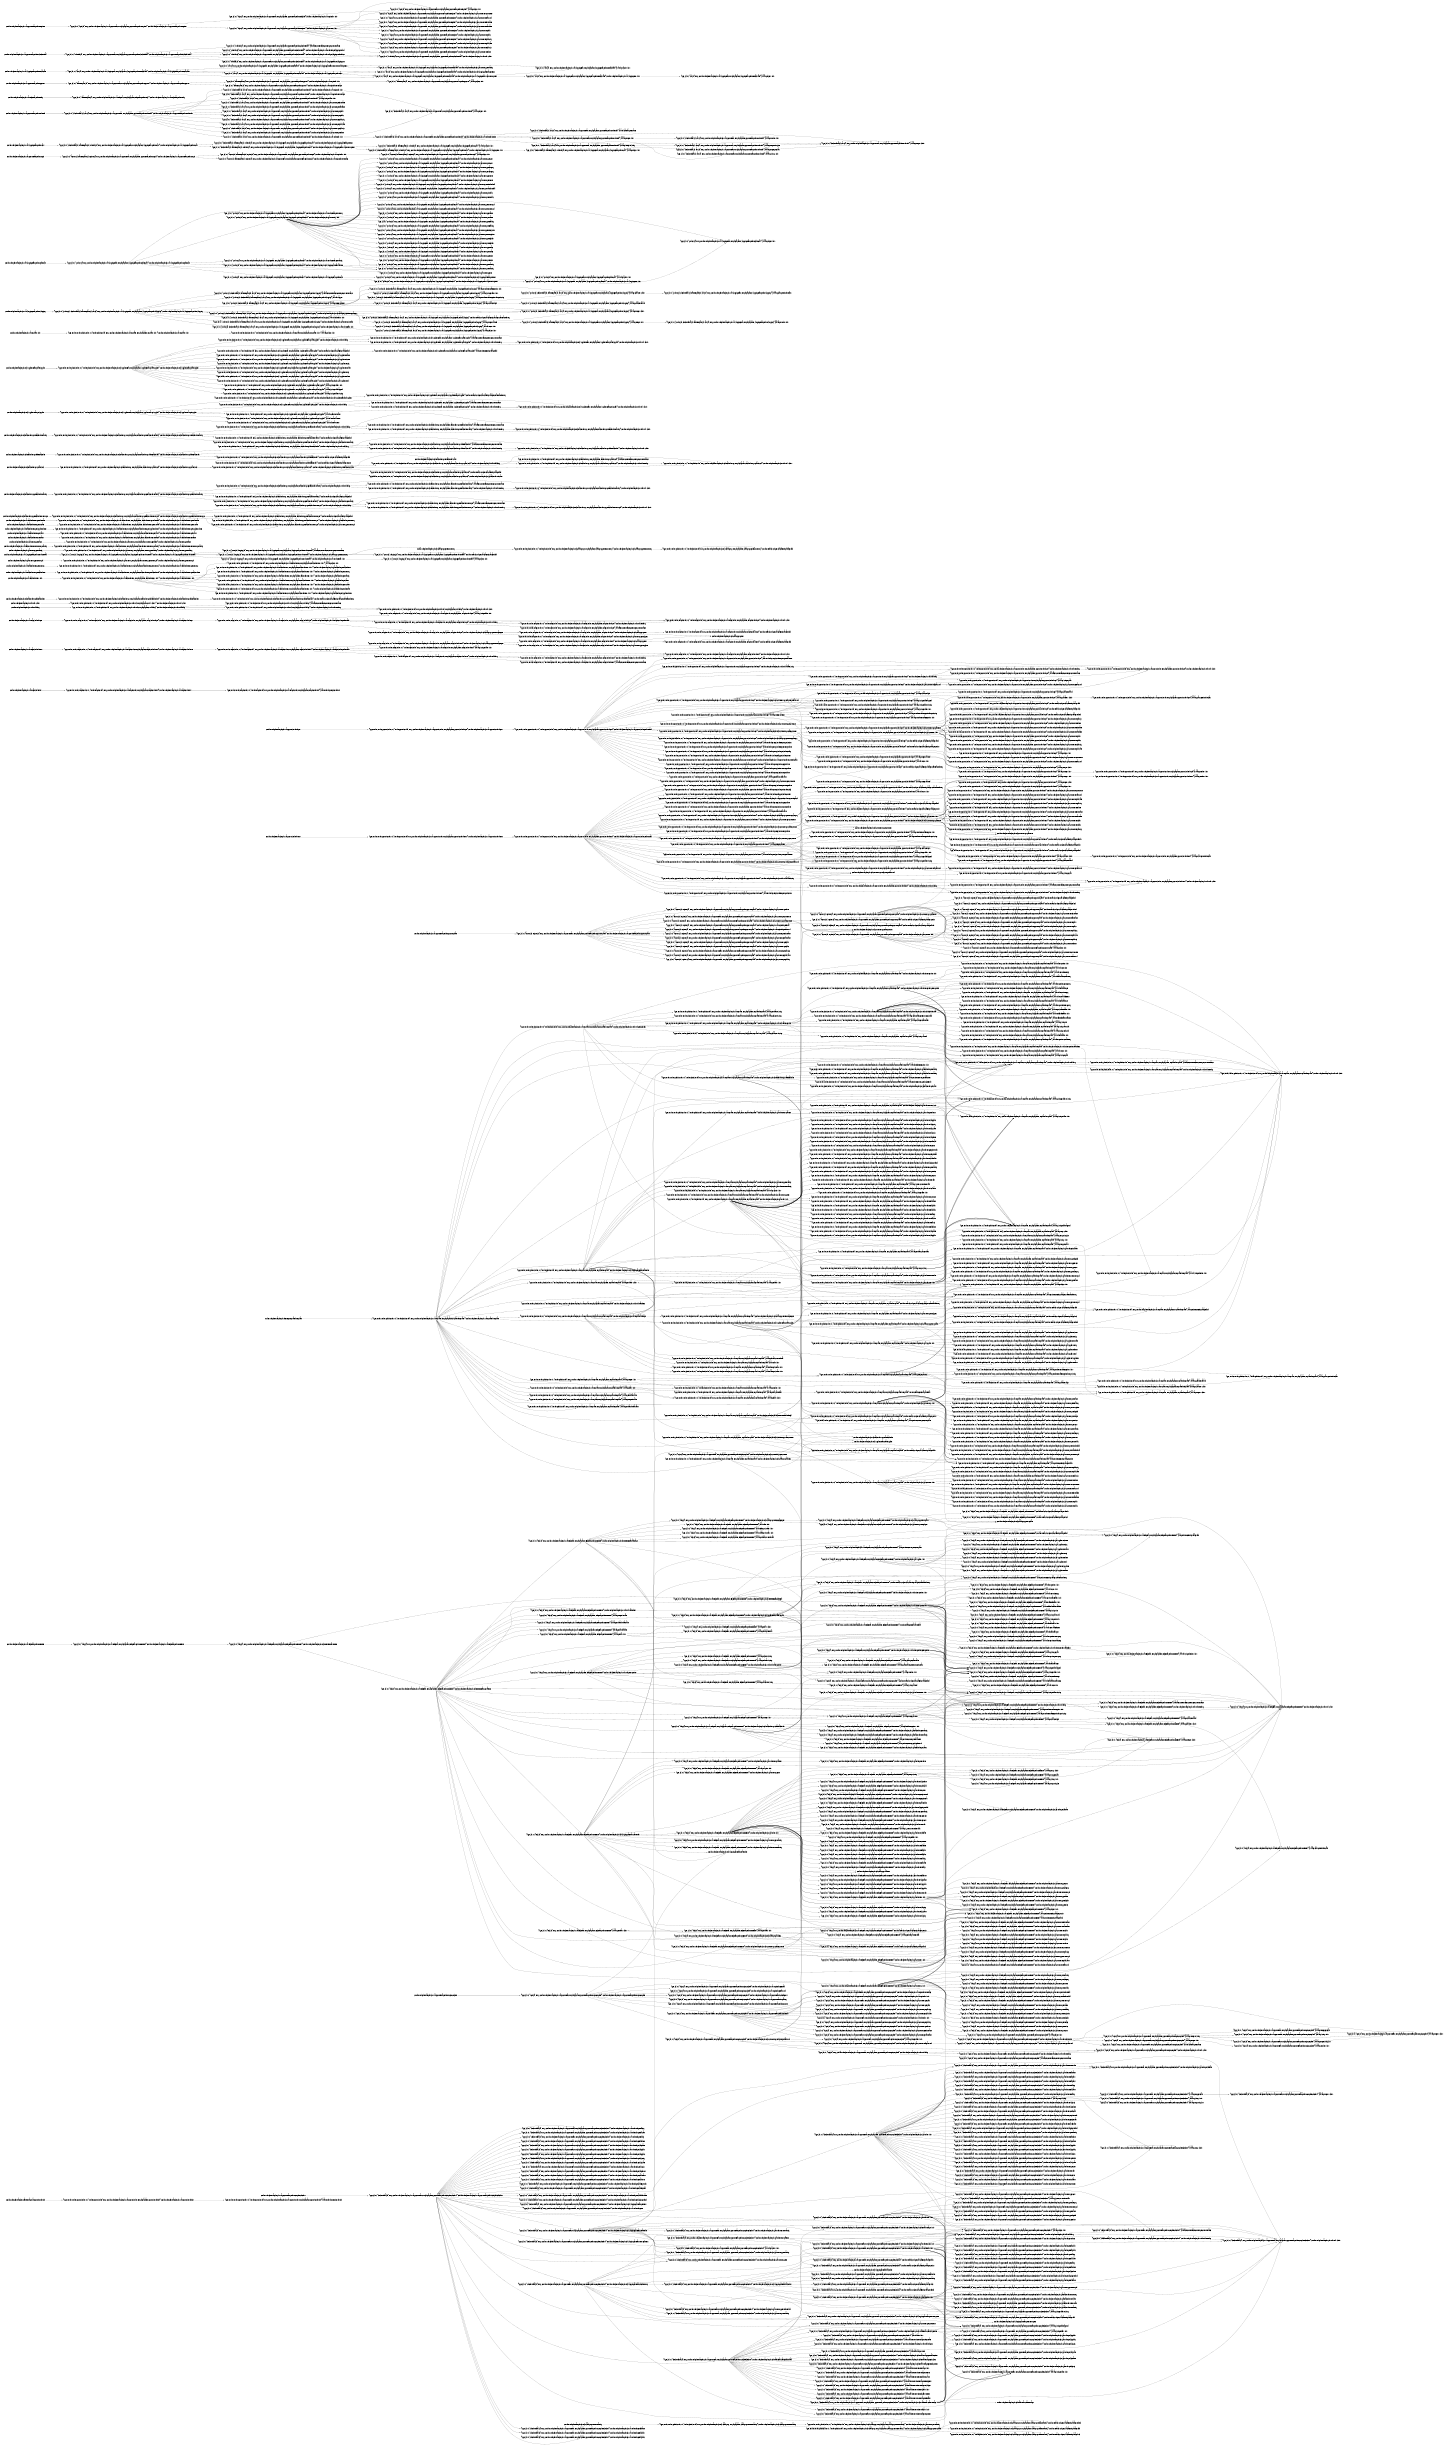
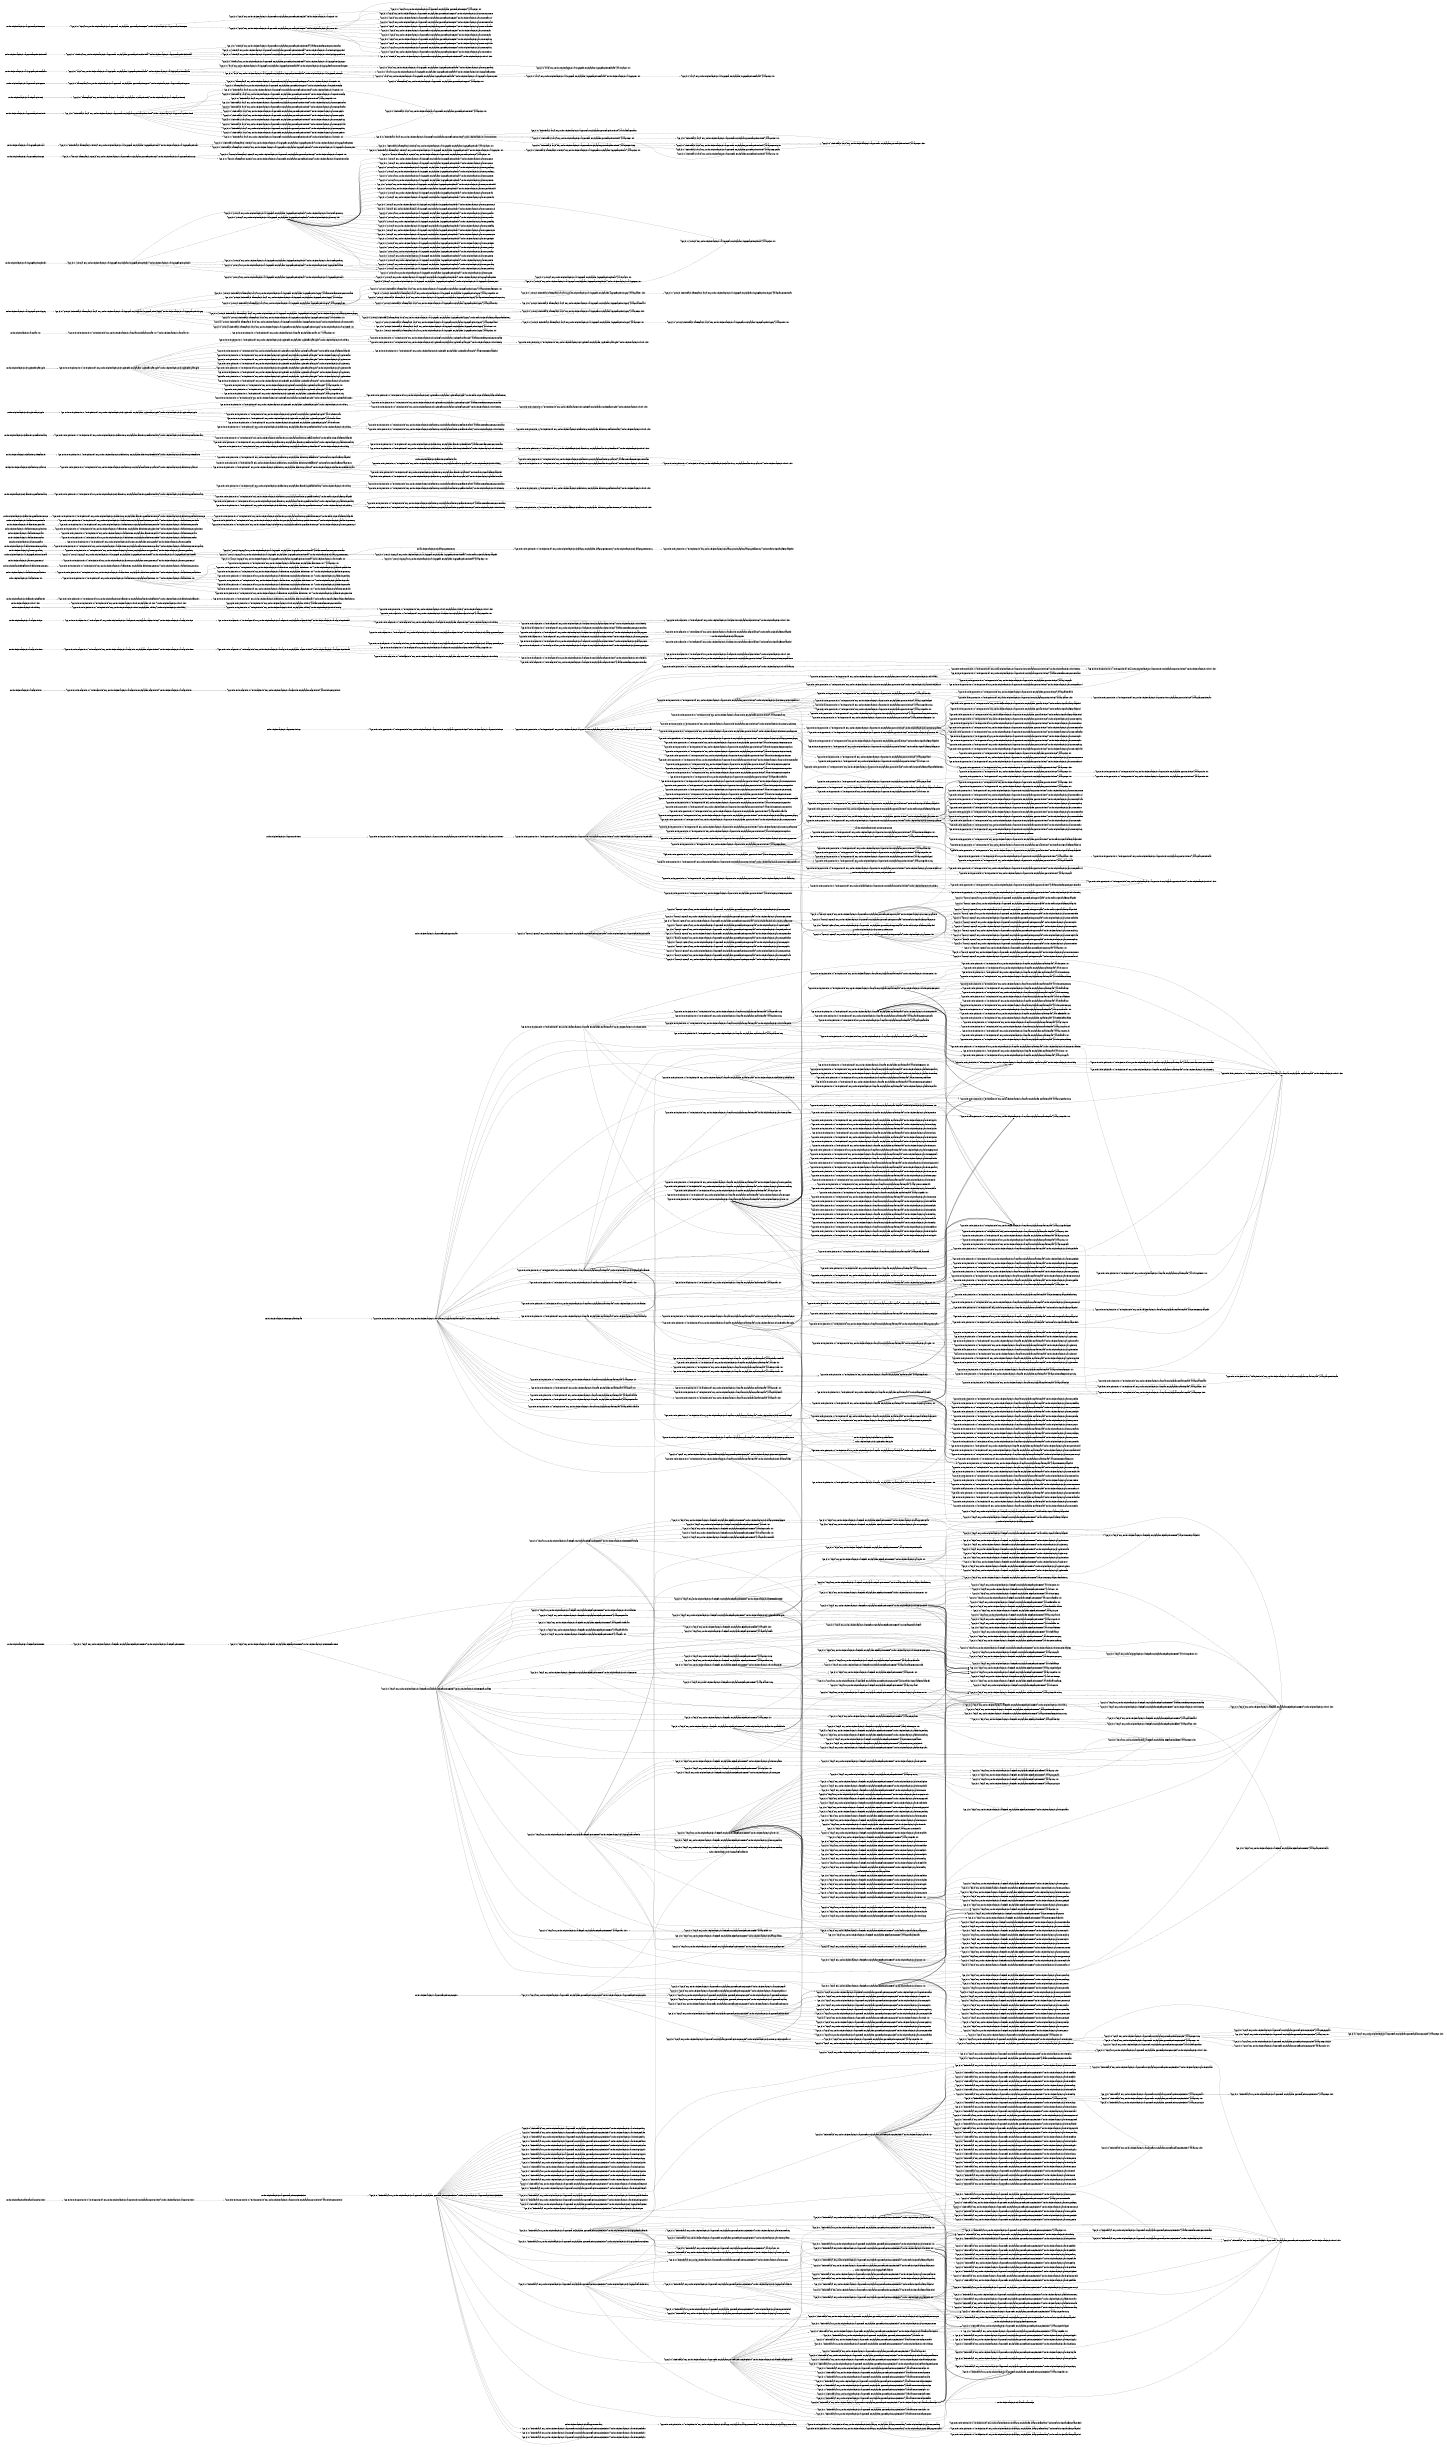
(26, 467) -> (26, 467)
(26, 542) -> (26, 542)
(26, 566) -> (26, 566)
